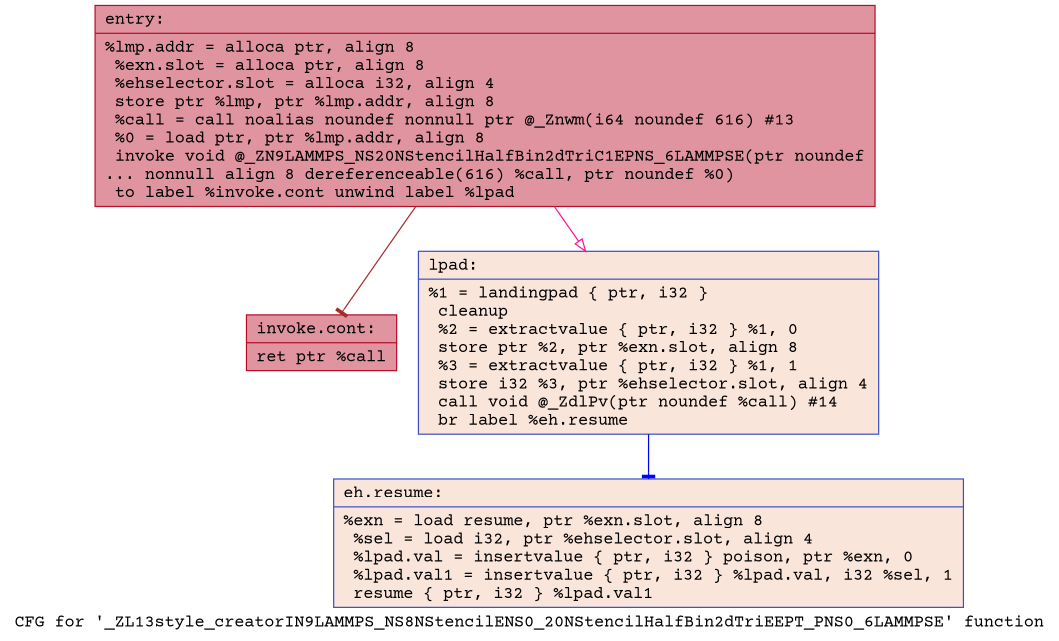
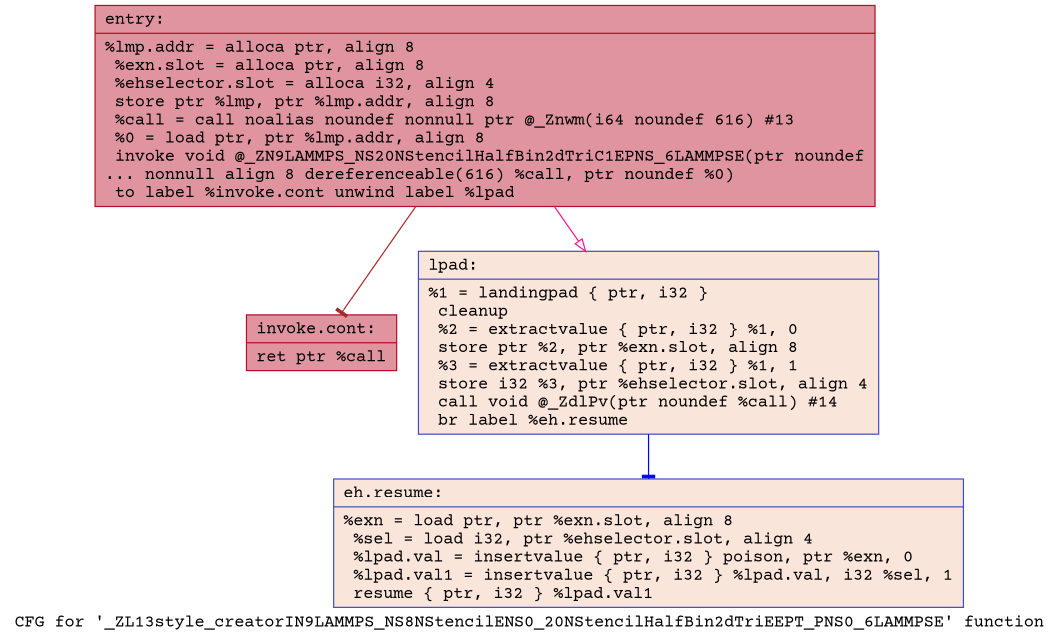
(553, 520) -> (538, 520)
